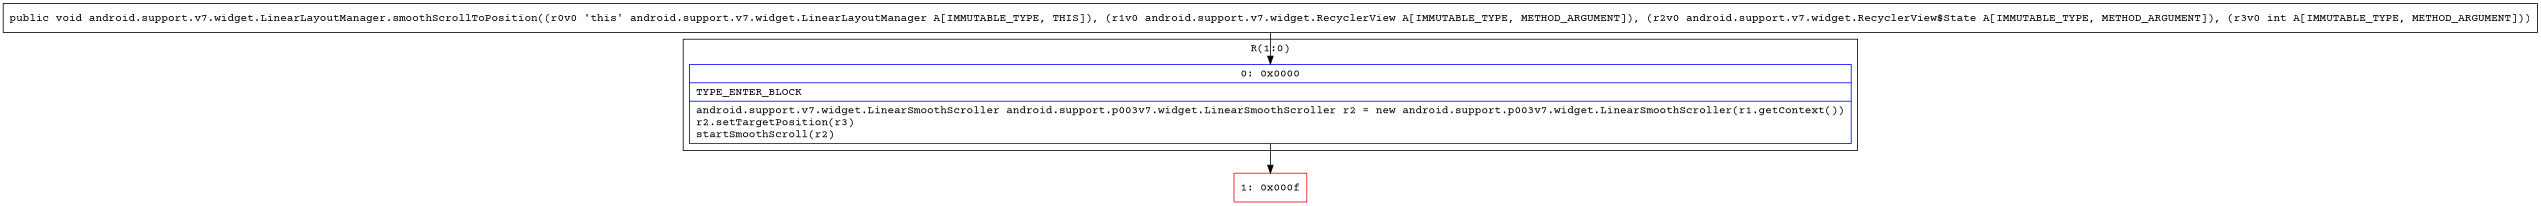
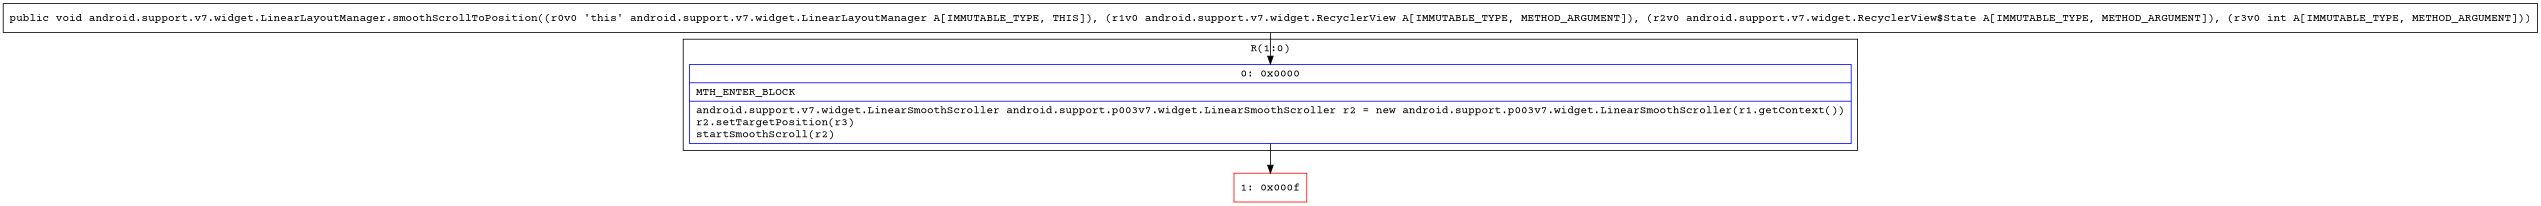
(749, 92) -> (746, 92)
